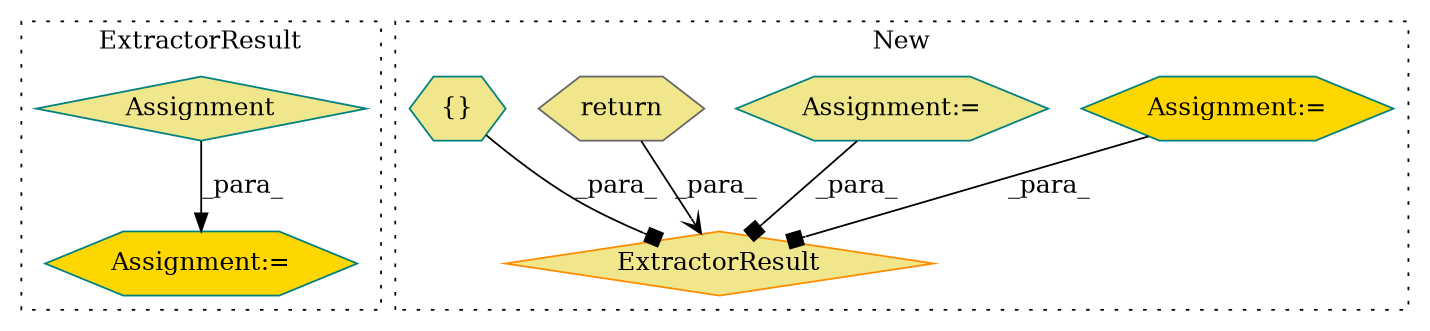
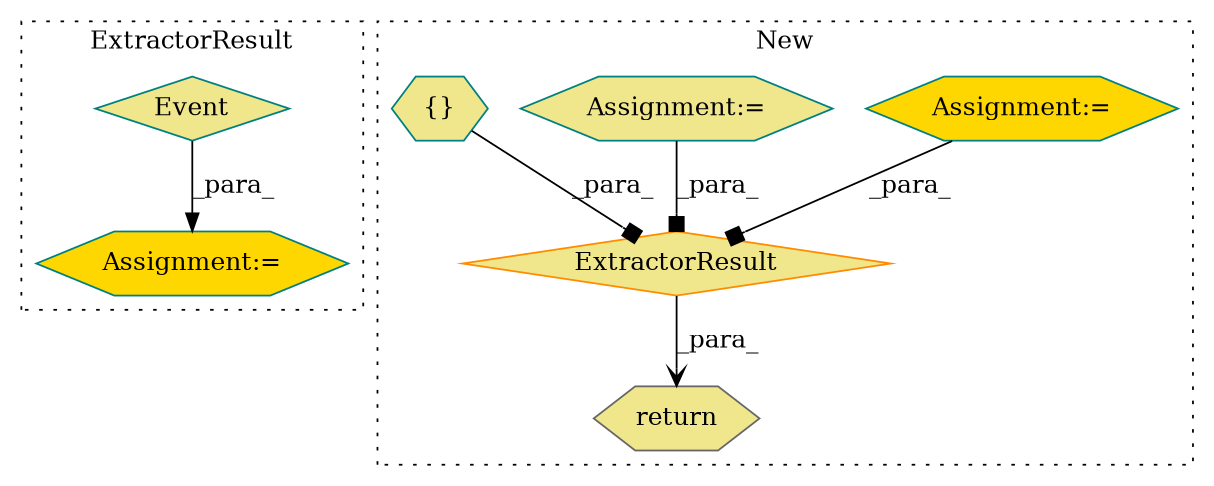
(201, 109) -> (192, 109)
(666, 180) -> (677, 332)
